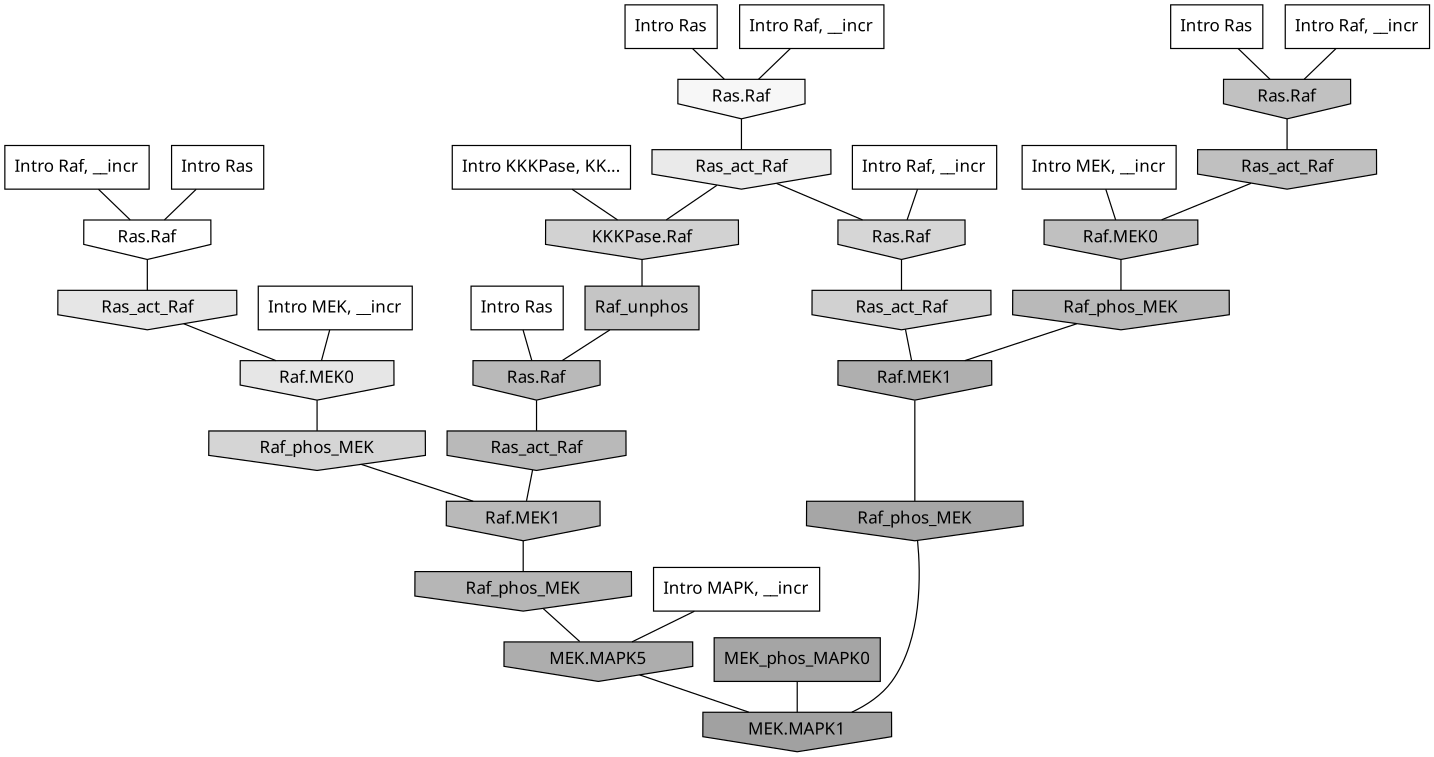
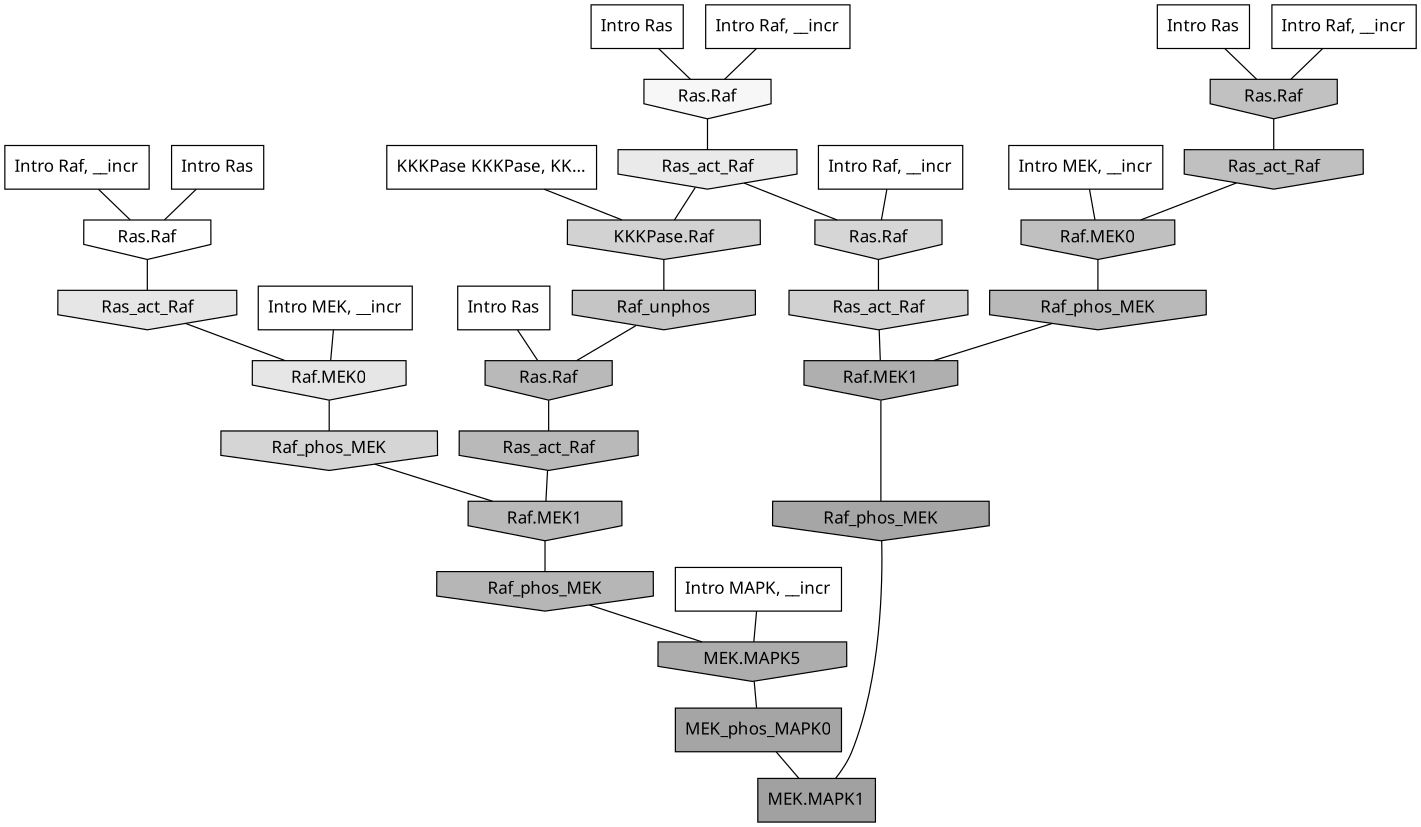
(541, 167) -> (492, 167)
(642, 308) -> (664, 308)
(694, 694) -> (755, 695)
(797, 730) -> (817, 800)
